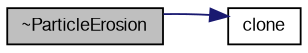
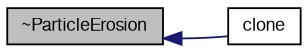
(187, 14) -> (205, 38)
